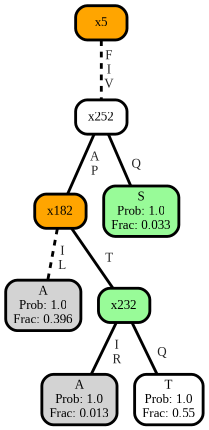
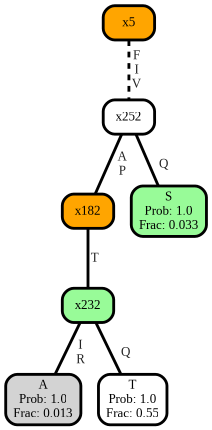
(43, 305) -> none
